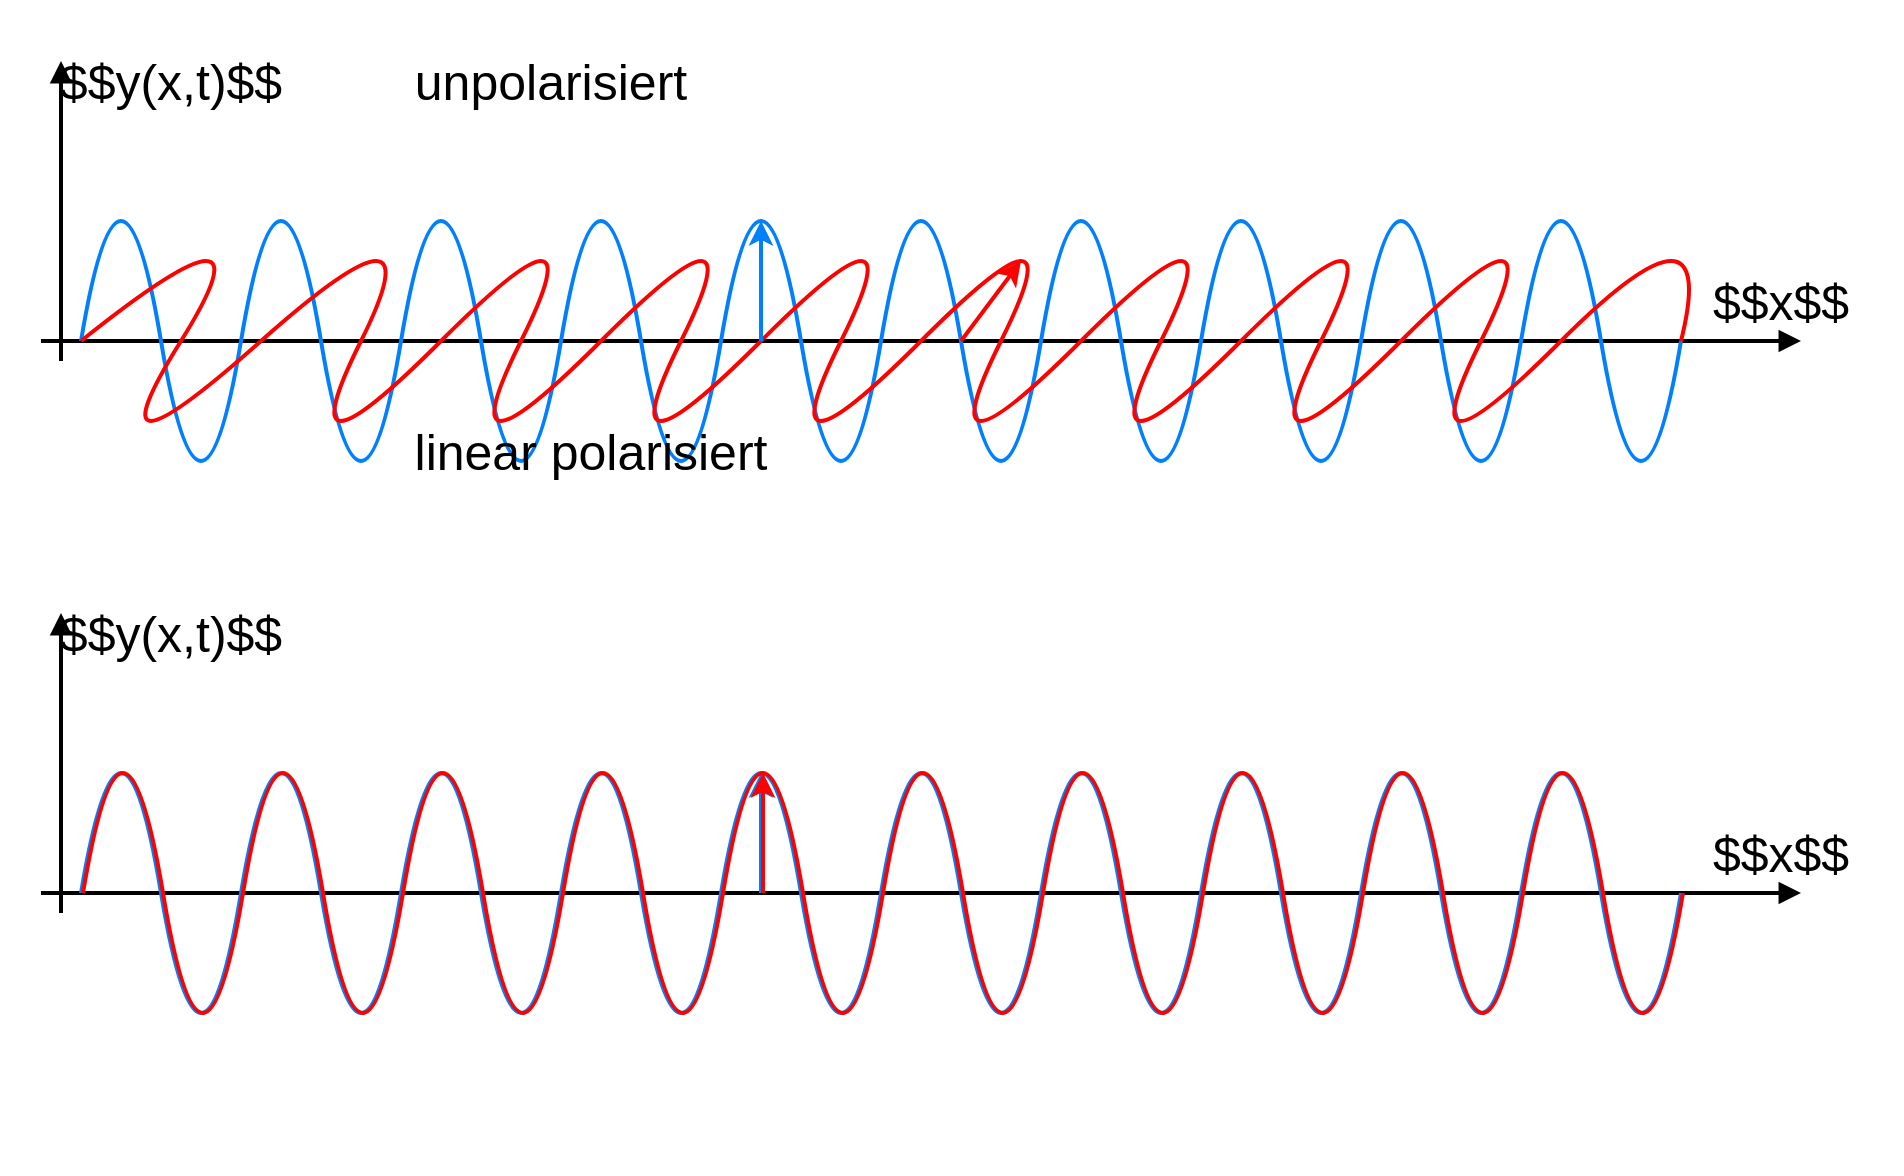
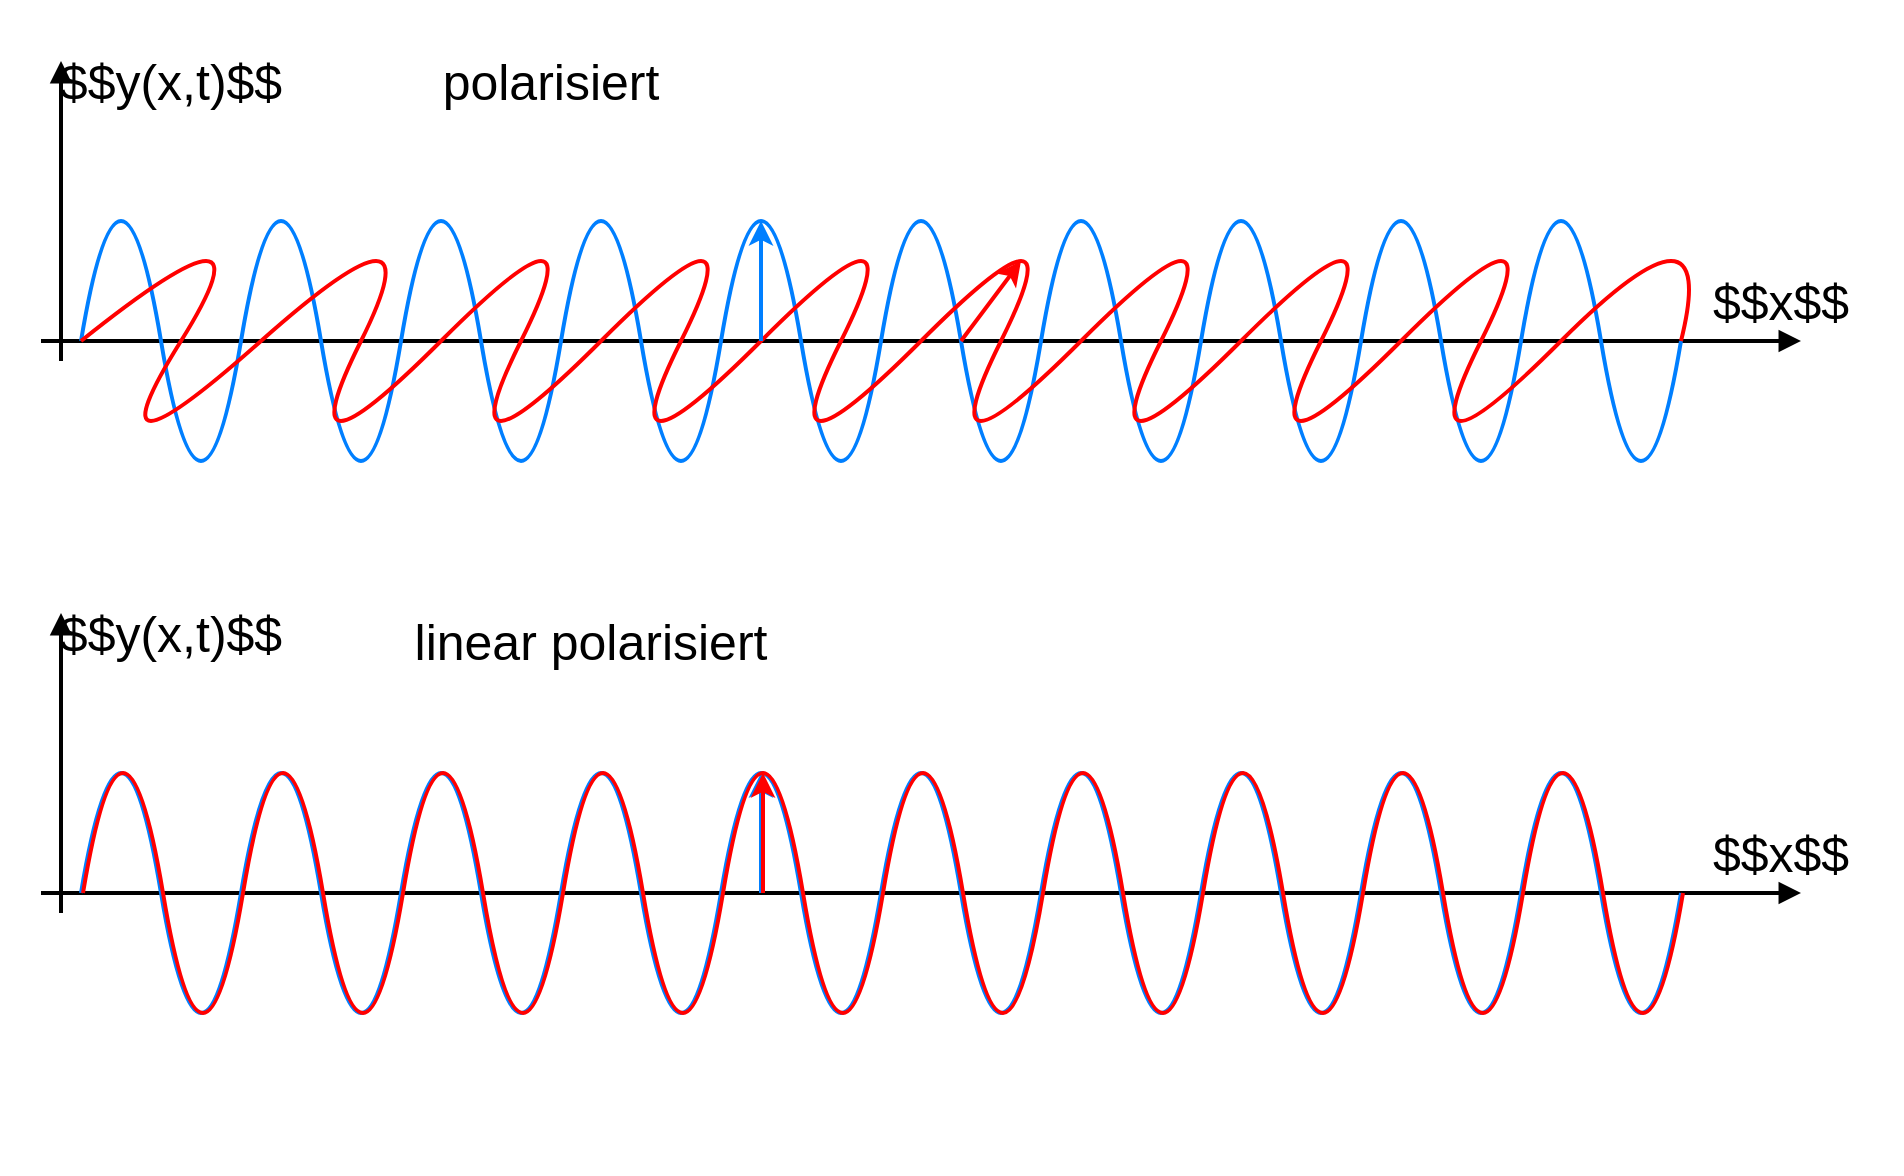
(552, 81) -> (552, 81)
(591, 451) -> (591, 641)
